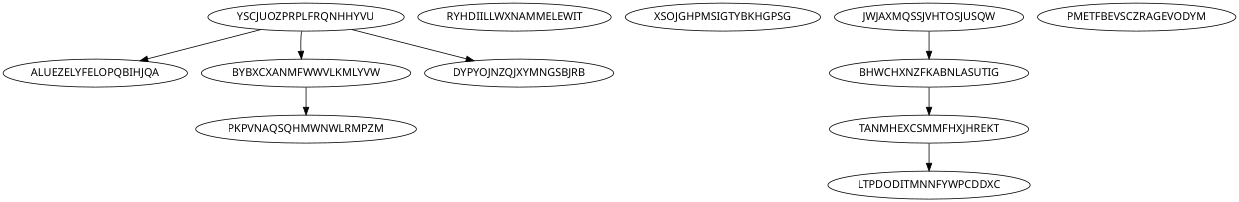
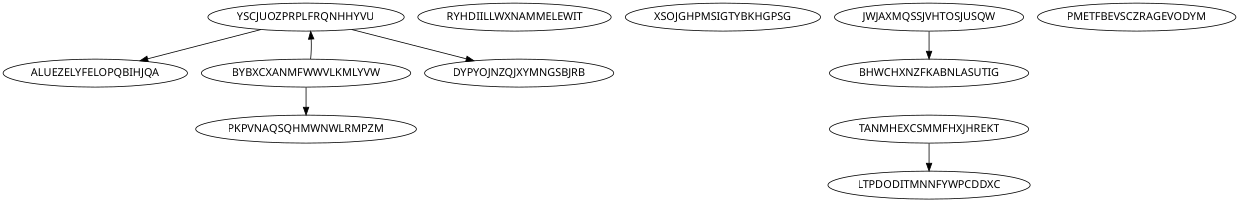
(301, 41) -> (311, 49)
(929, 97) -> none
